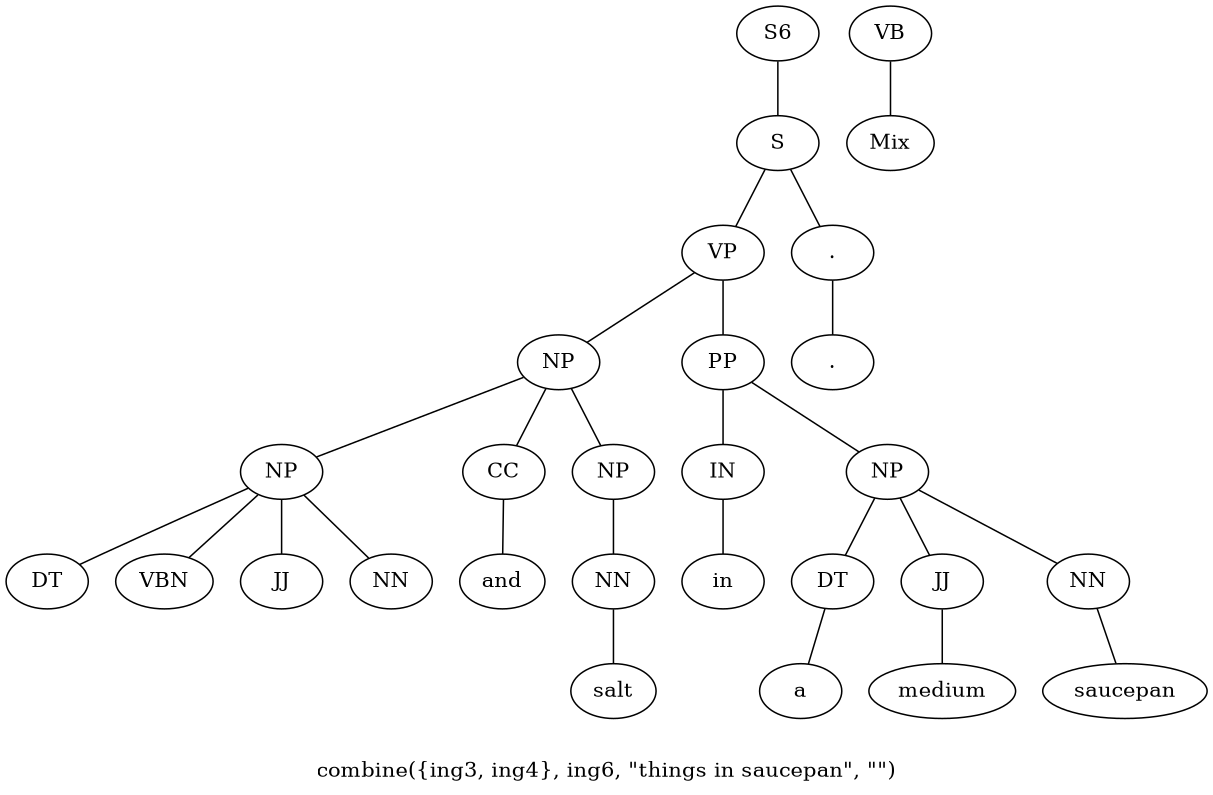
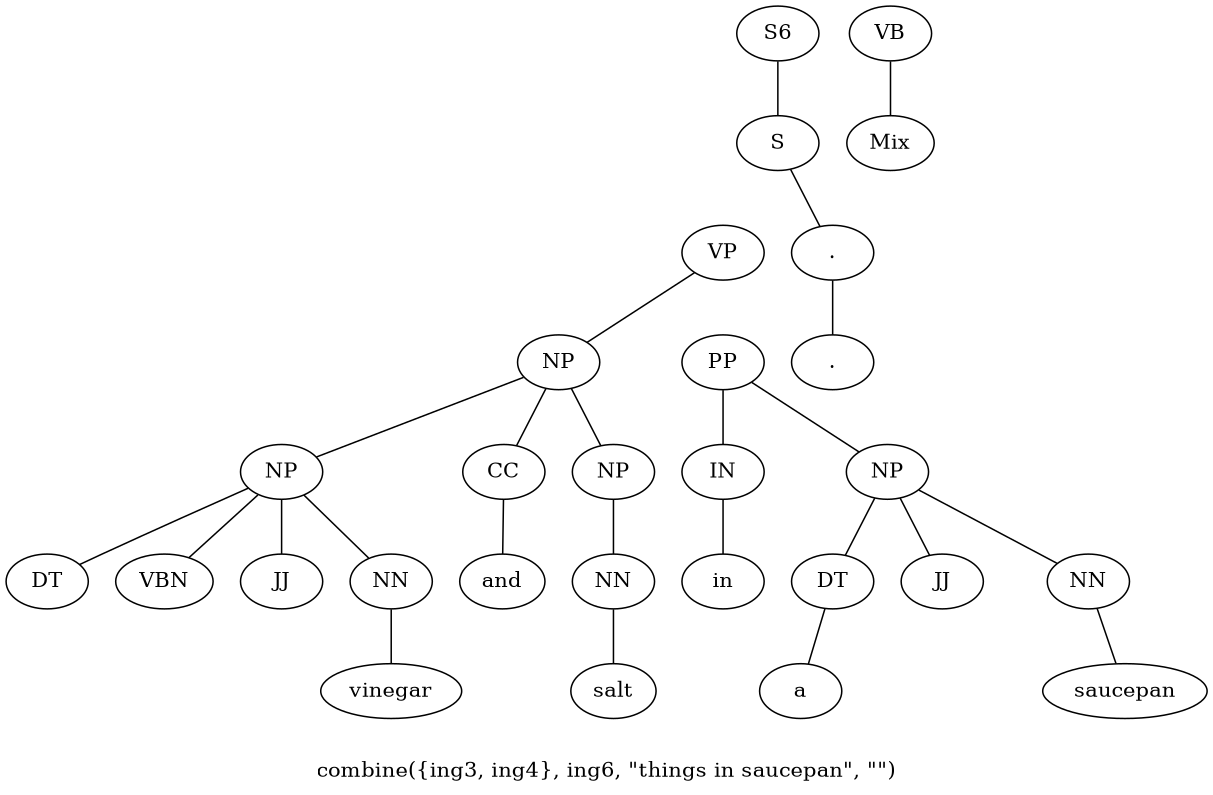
(750, 198) -> none
(723, 308) -> none
none -> (391, 691)
(942, 691) -> none
